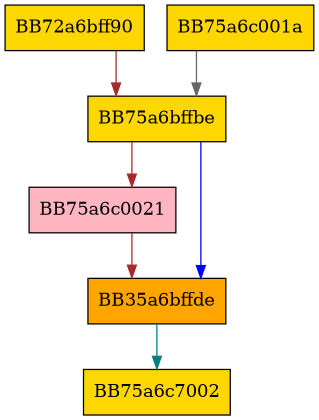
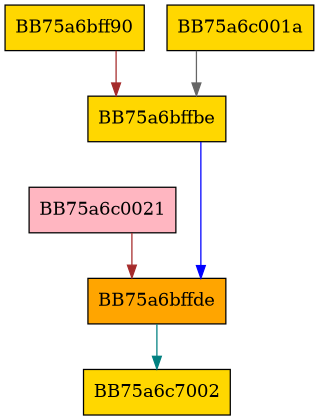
(75, 28) -> (75, 28)
(132, 158) -> none
(157, 301) -> (157, 301)
